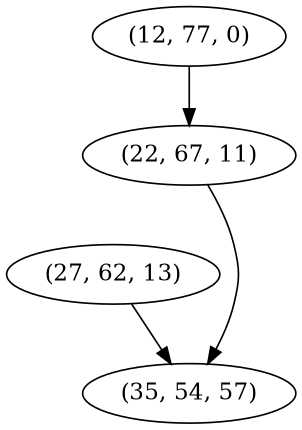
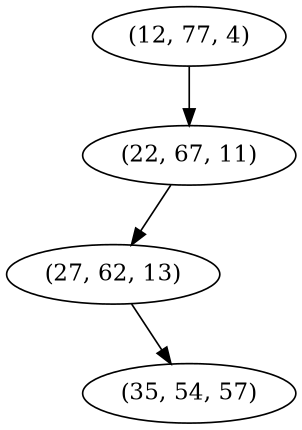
(189, 36) -> (189, 36)
(238, 266) -> (156, 208)
